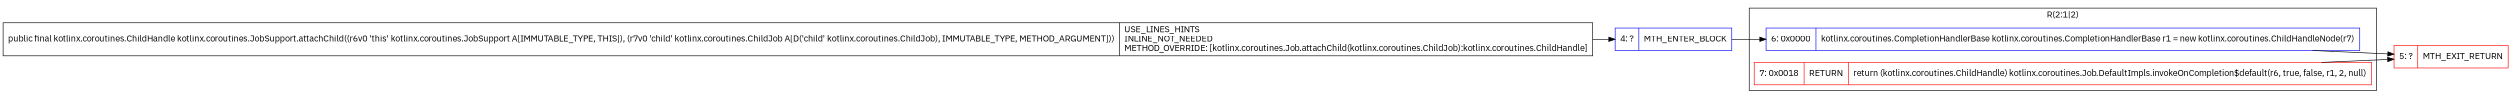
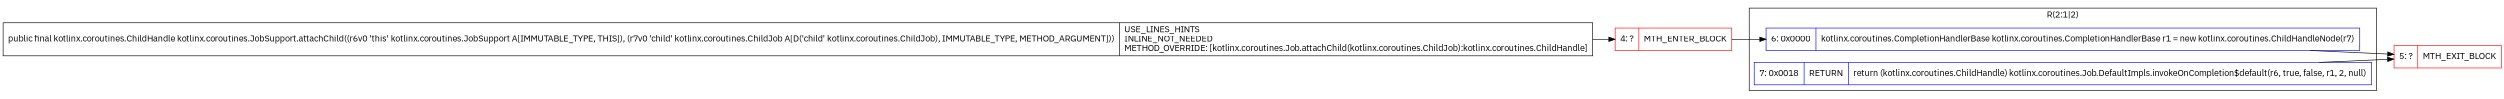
(1673, 39) -> (1673, 39)
(2463, 56) -> (2460, 56)
(2063, 74) -> (2063, 74)
